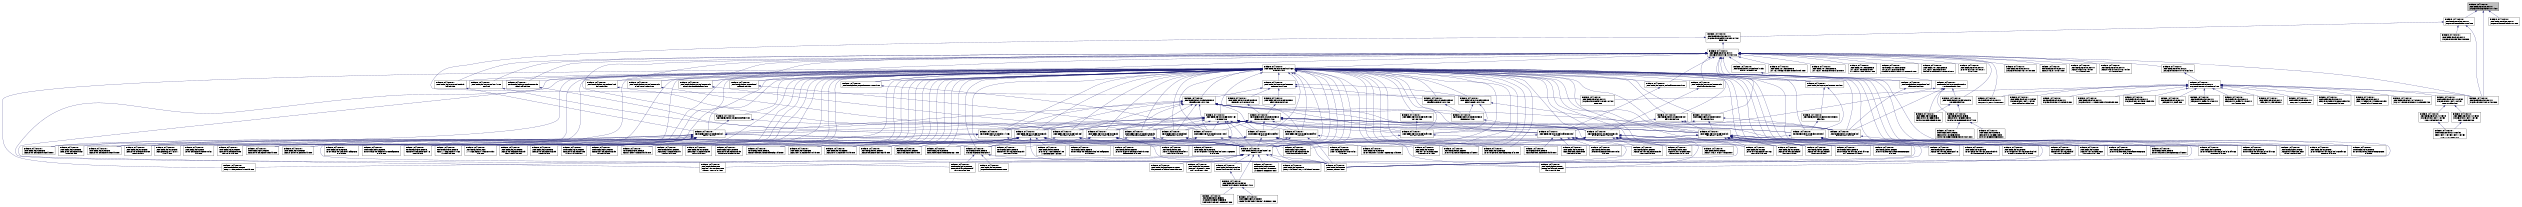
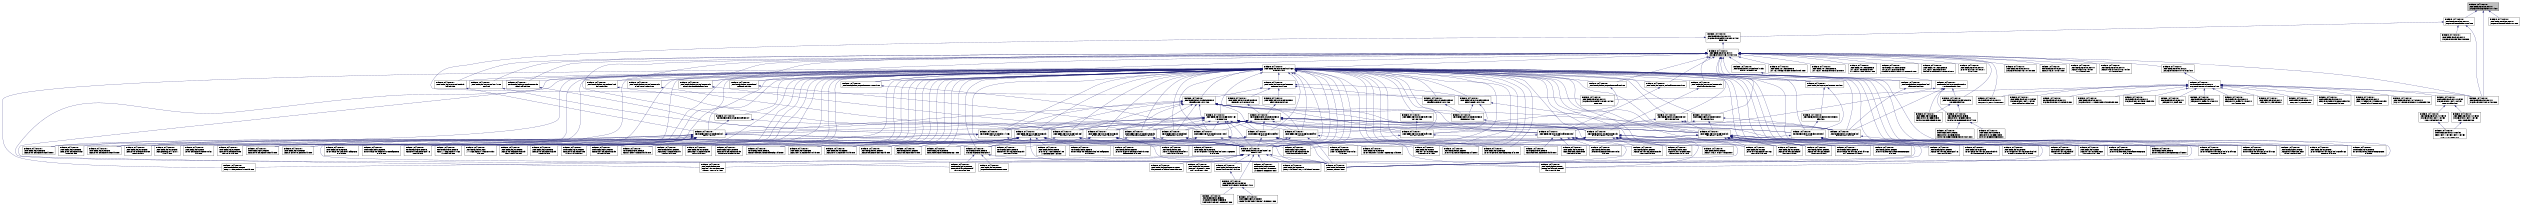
none -> (1607, 85)
(733, 117) -> (733, 117)
